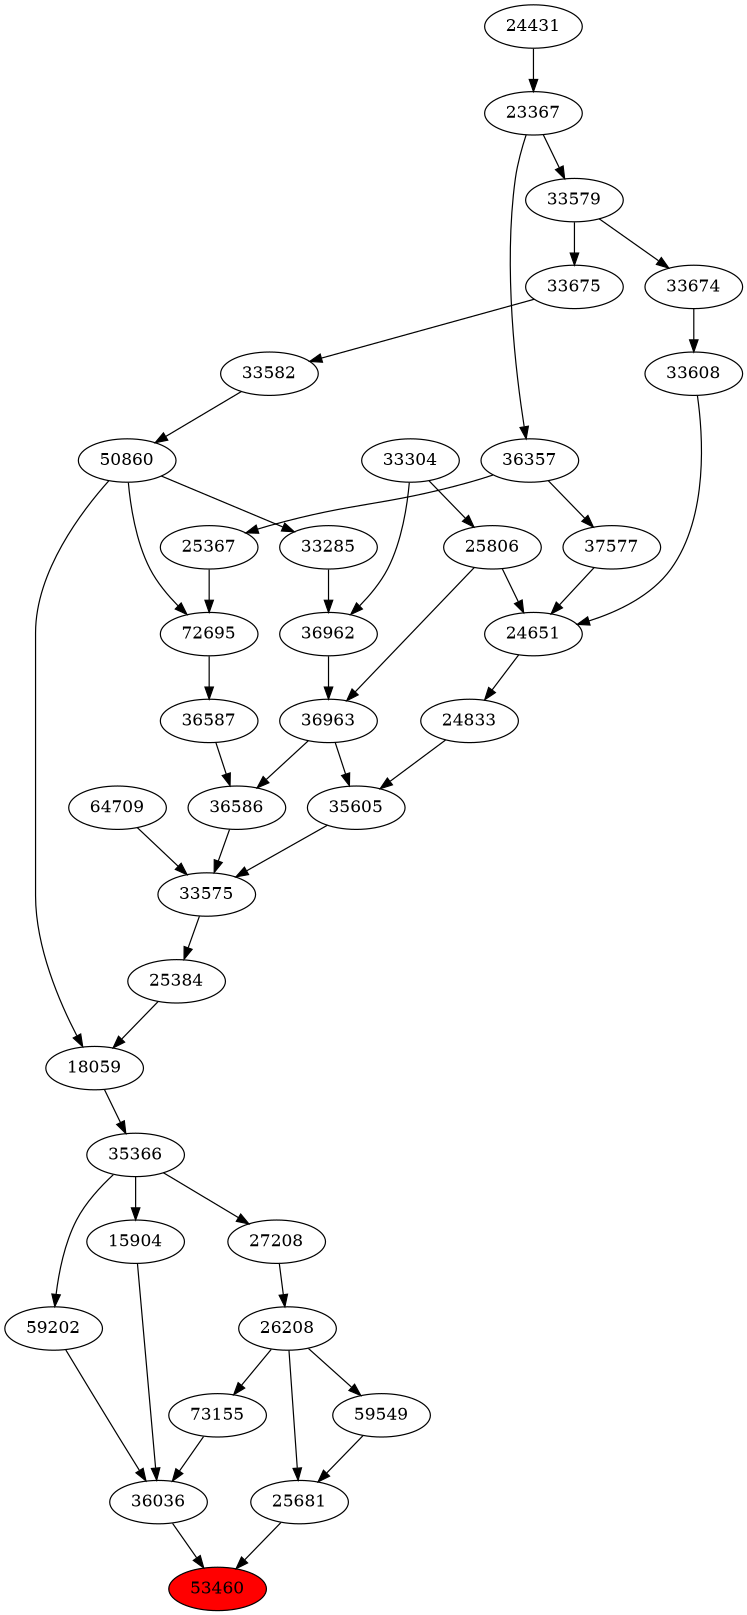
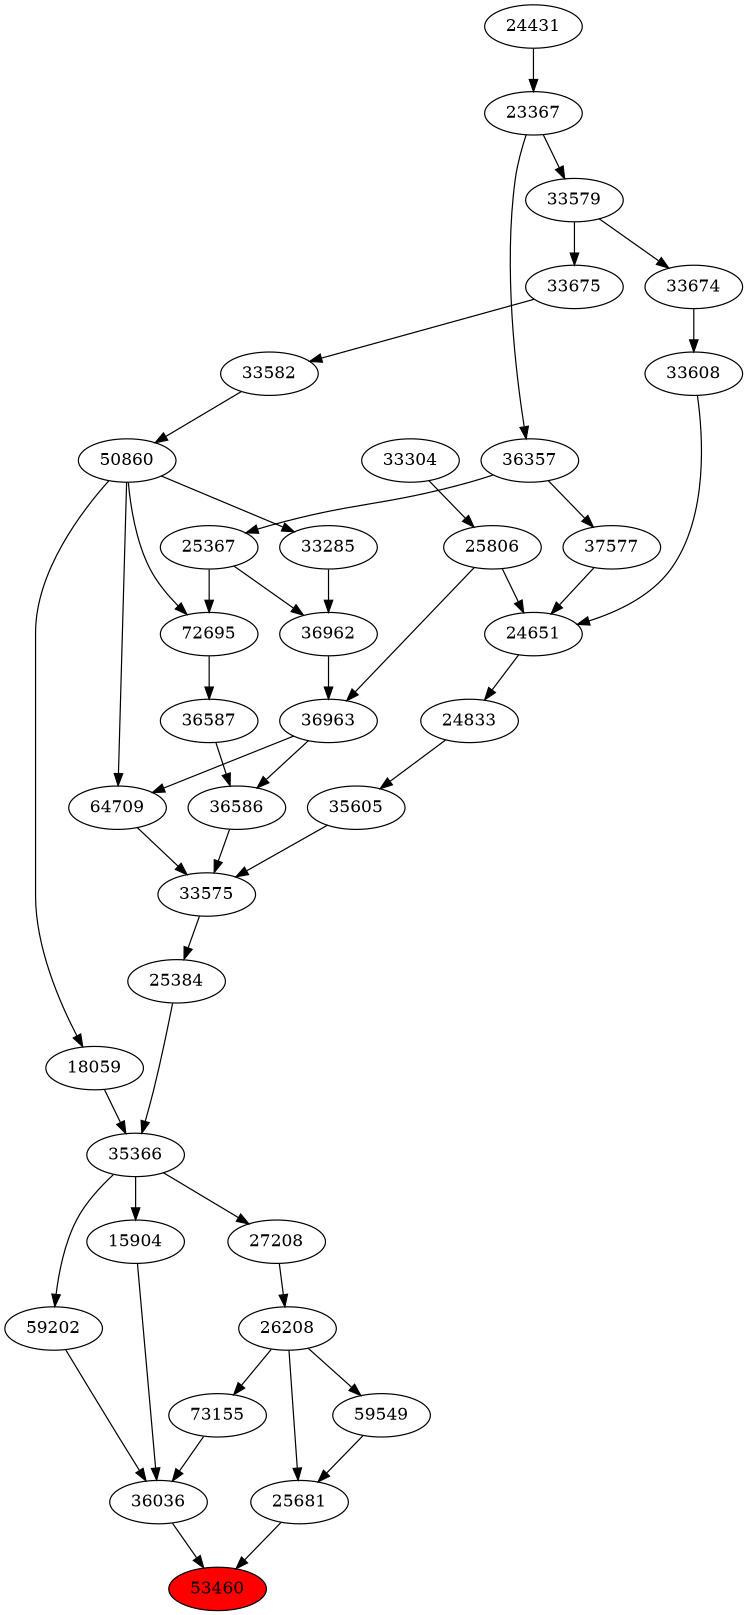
(396, 549) -> (264, 587)
none -> (123, 628)
(340, 758) -> (232, 761)
(140, 1020) -> (160, 1063)
